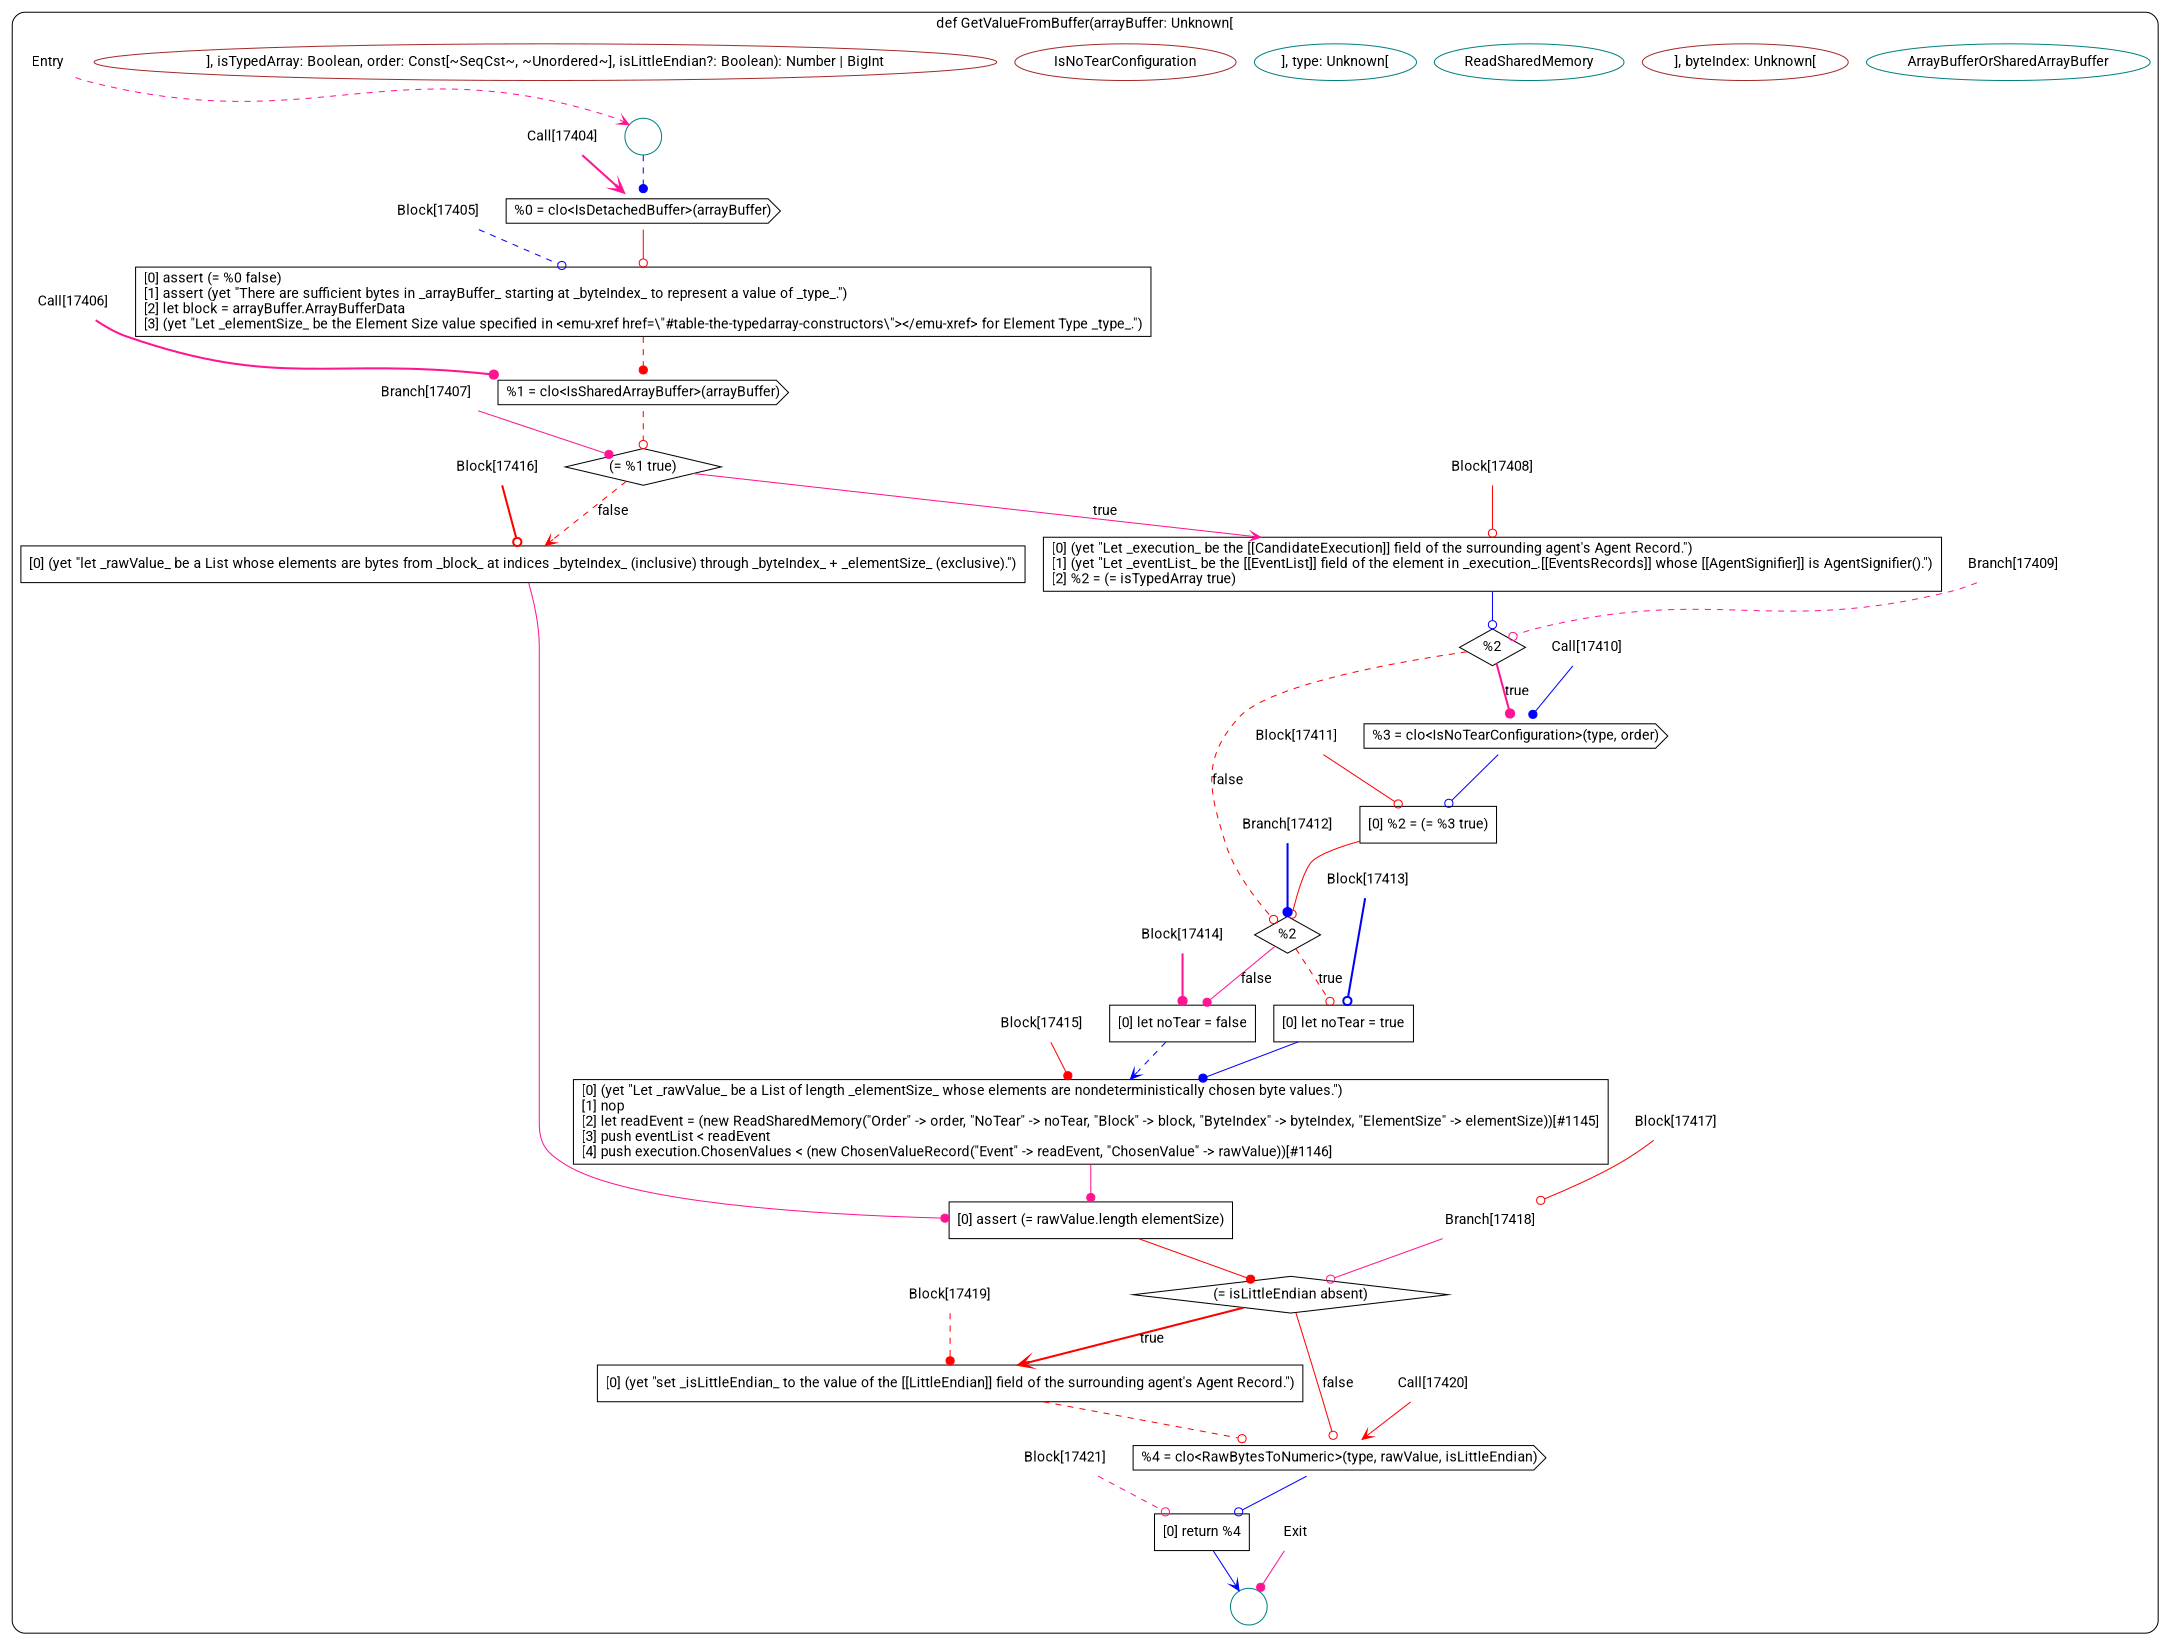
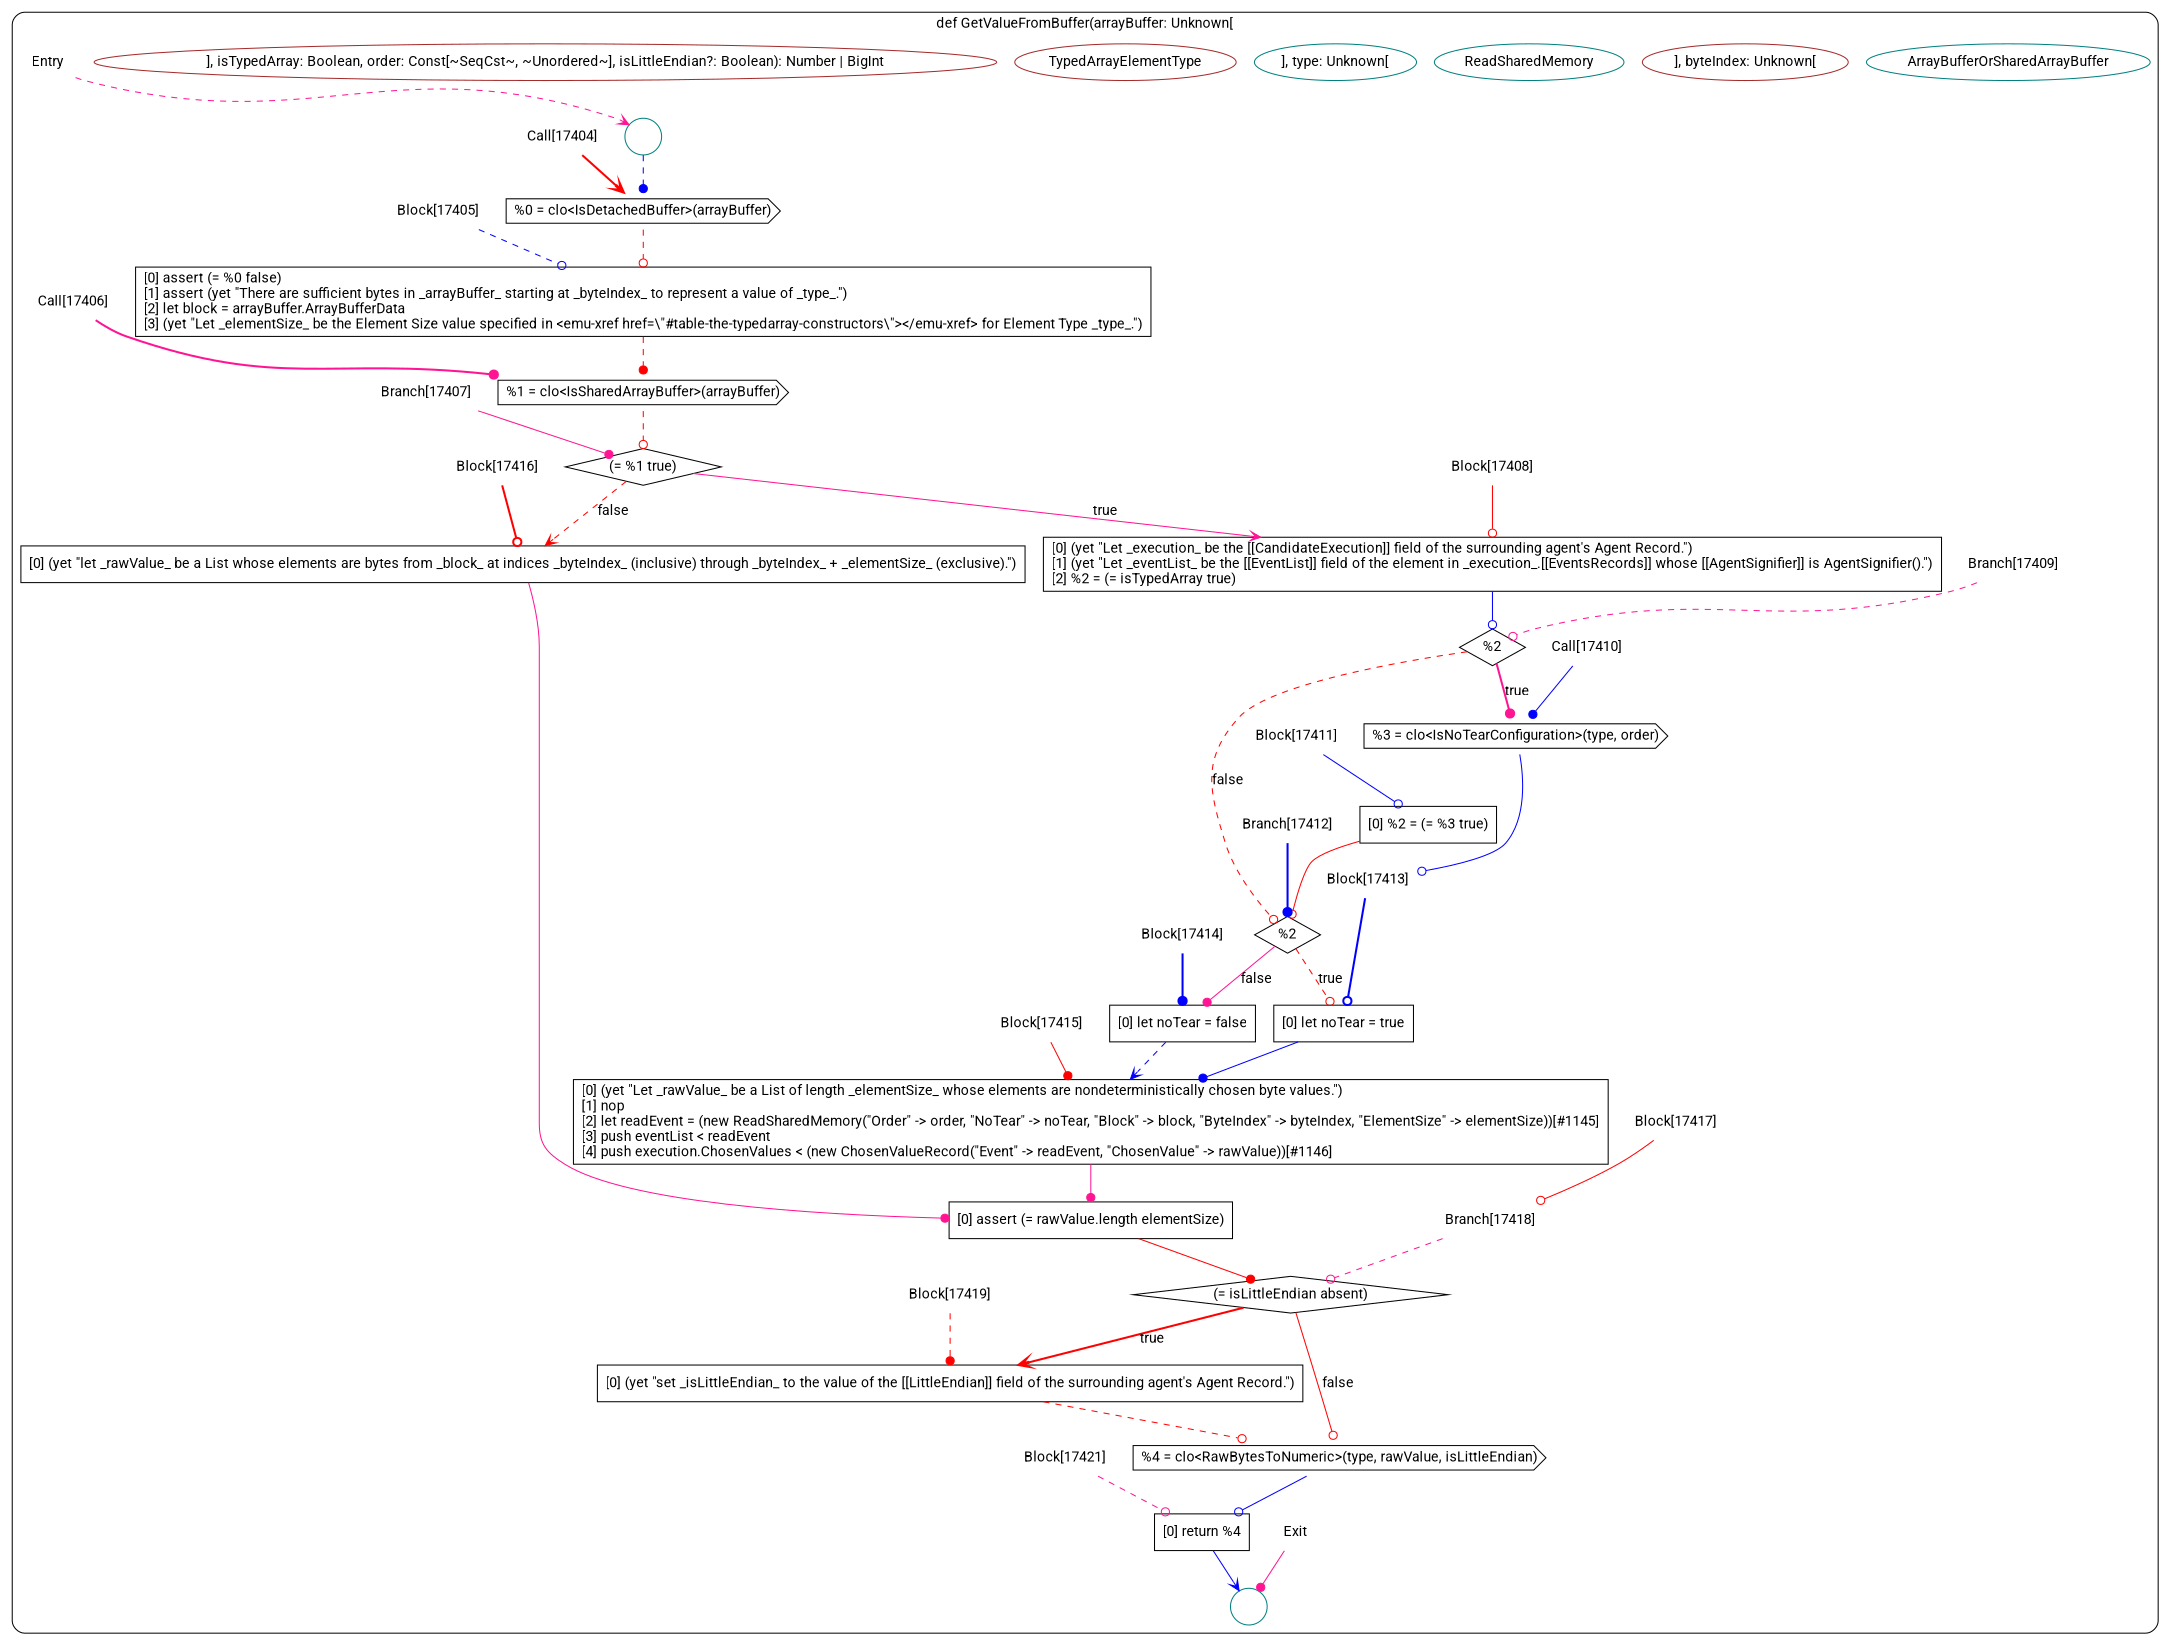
(1125, 62) -> (1125, 62)
(599, 170) -> (599, 170)
(643, 244) -> (643, 244)
(1475, 777) -> (1508, 840)
(1359, 778) -> (1359, 778)
(1183, 975) -> (1183, 975)
(1389, 1258) -> (1389, 1258)
(1433, 1383) -> none
